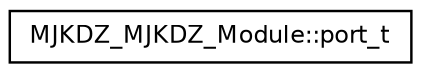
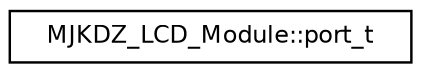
(211, 37) -> (211, 37)
